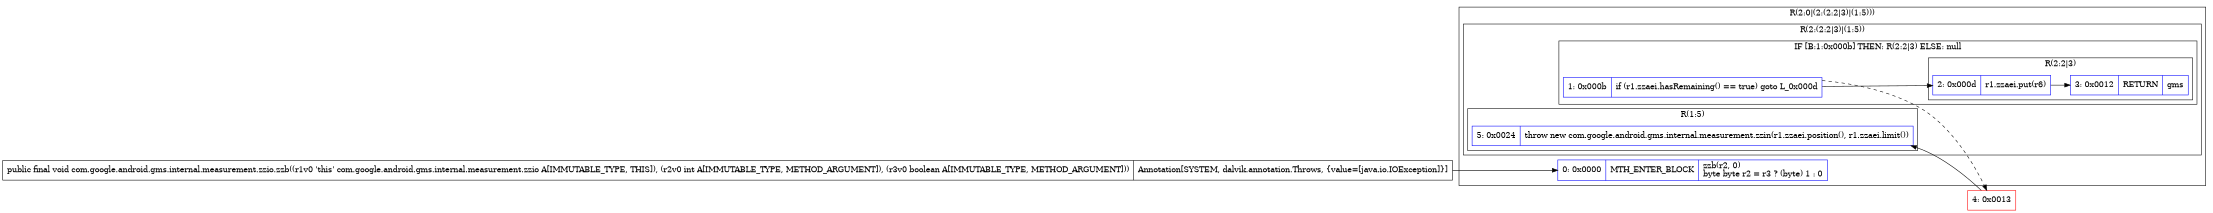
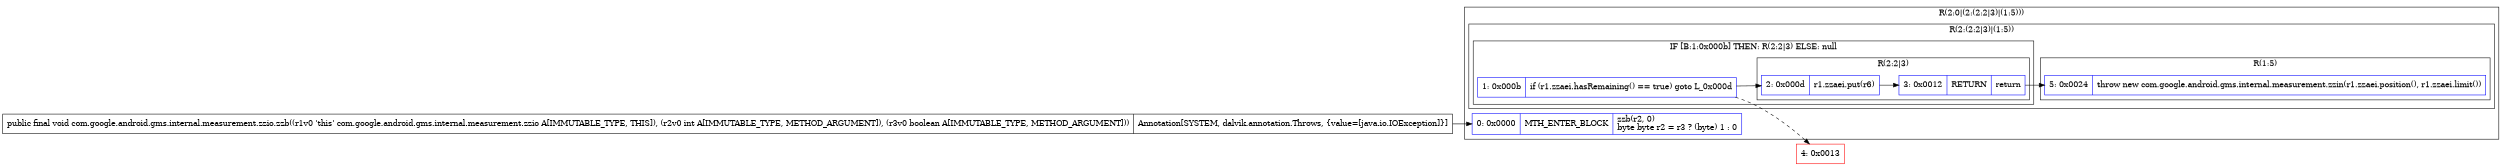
(2175, 85) -> (2008, 85)
(1951, 166) -> (2032, 85)
